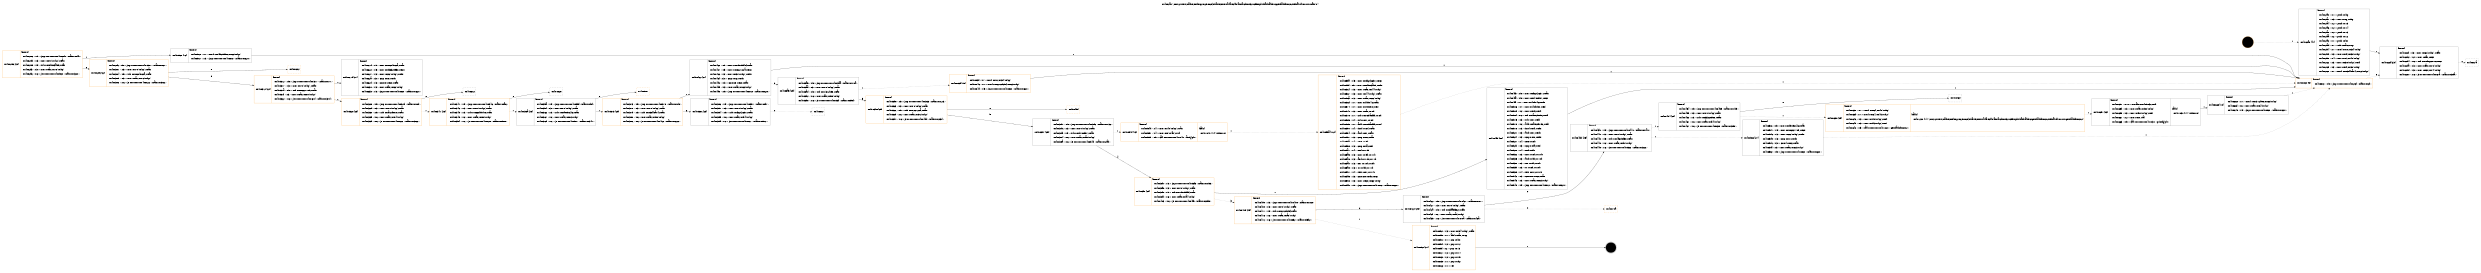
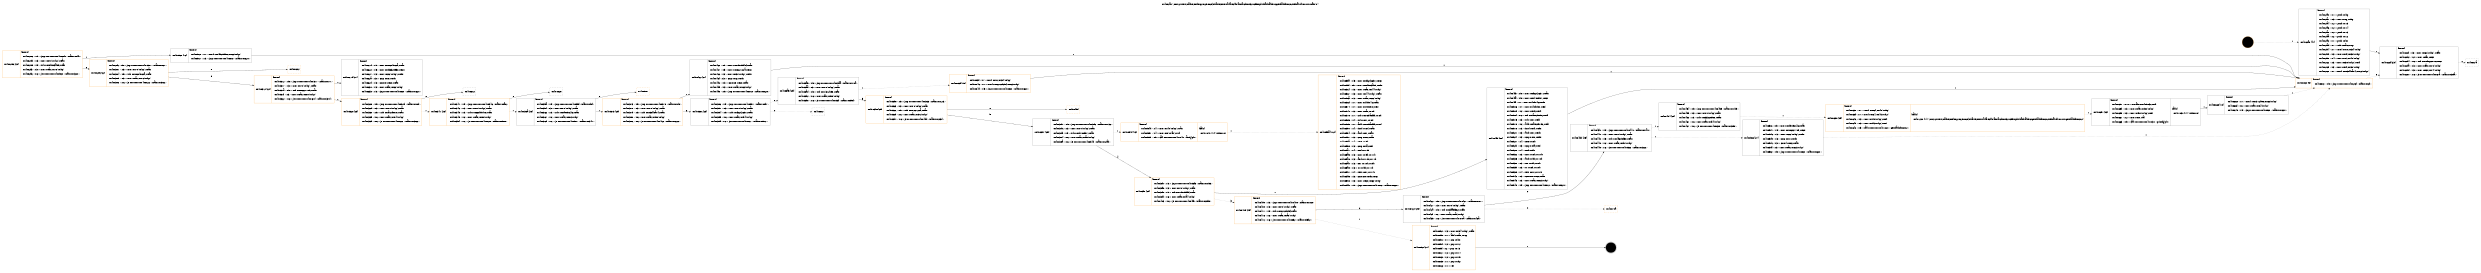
(1845, 83) -> none
(774, 84) -> (773, 102)
(1955, 98) -> none
